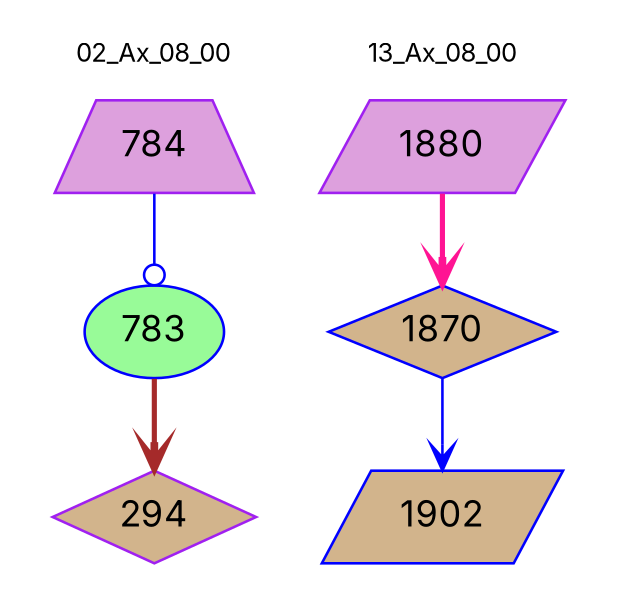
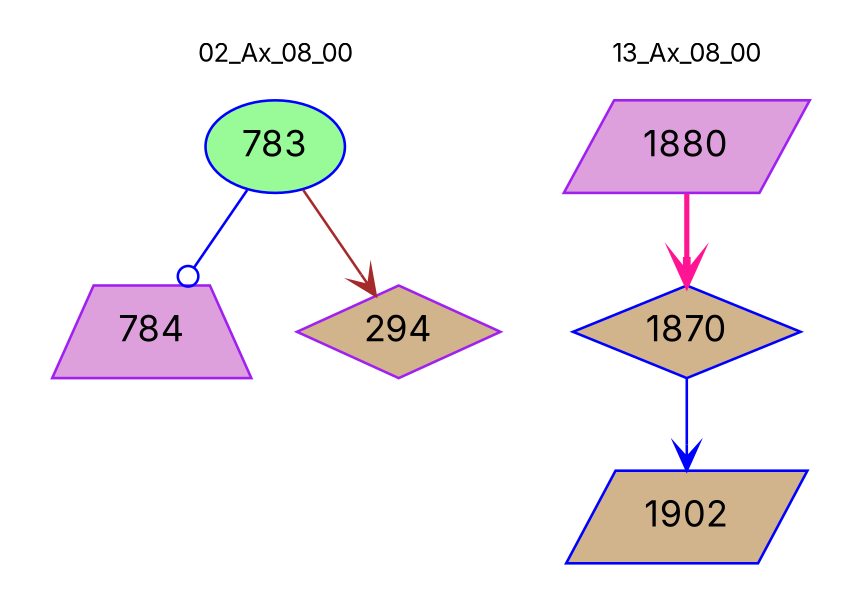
(154, 229) -> (221, 229)
(154, 412) -> (332, 232)
